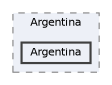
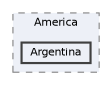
(56, 23) -> (56, 23)
